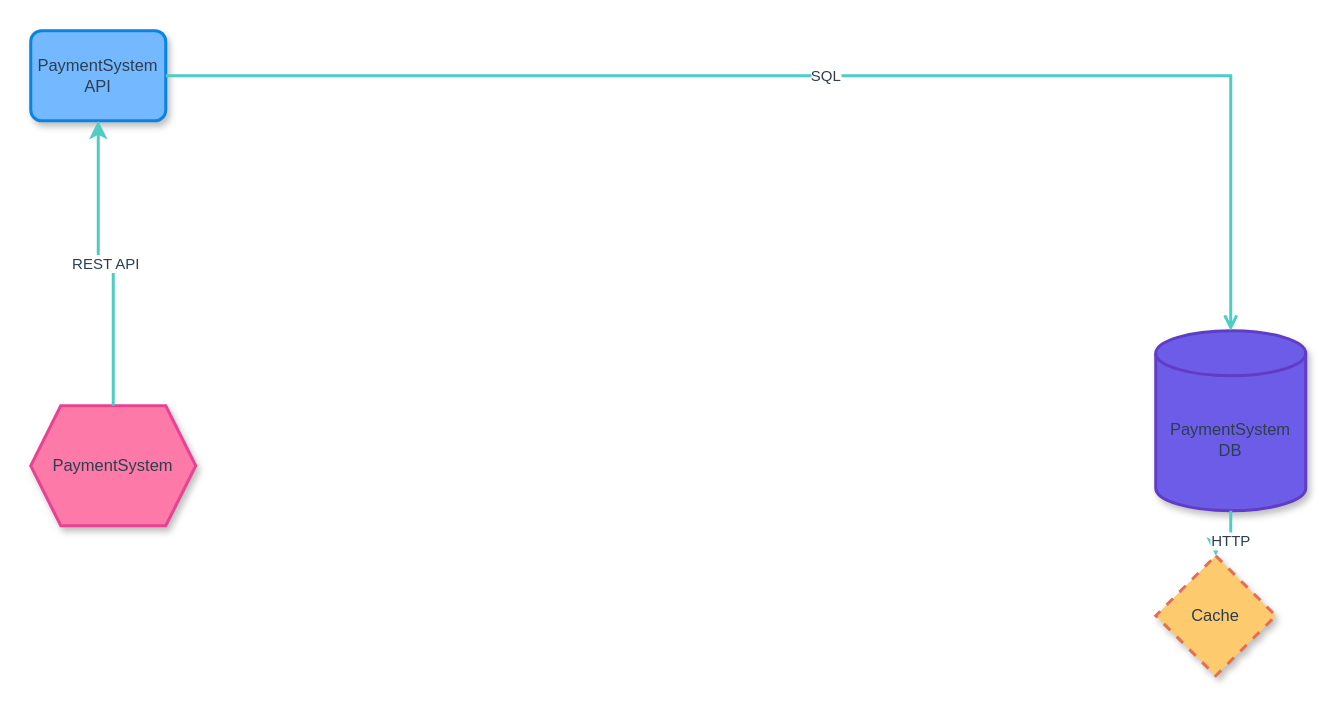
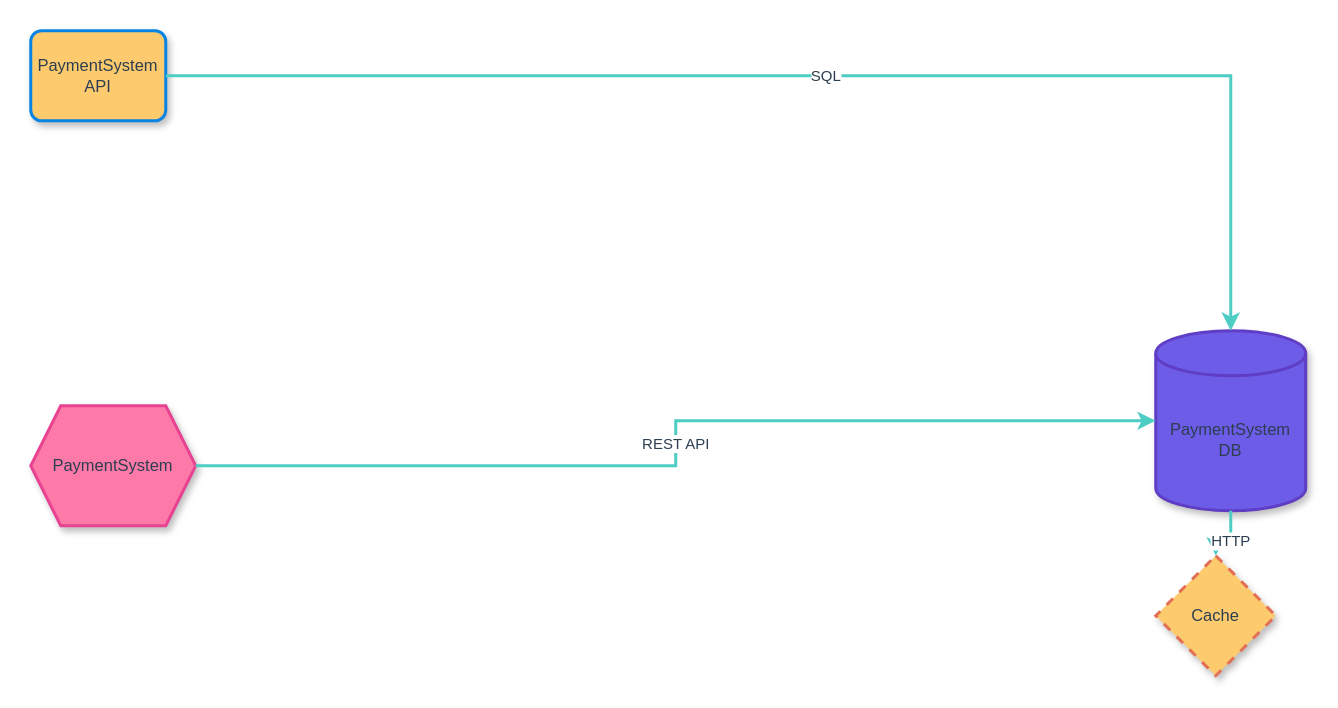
(98, 76) -> (98, 76)
(109, 263) -> (676, 450)
(1231, 317) -> (1231, 315)
